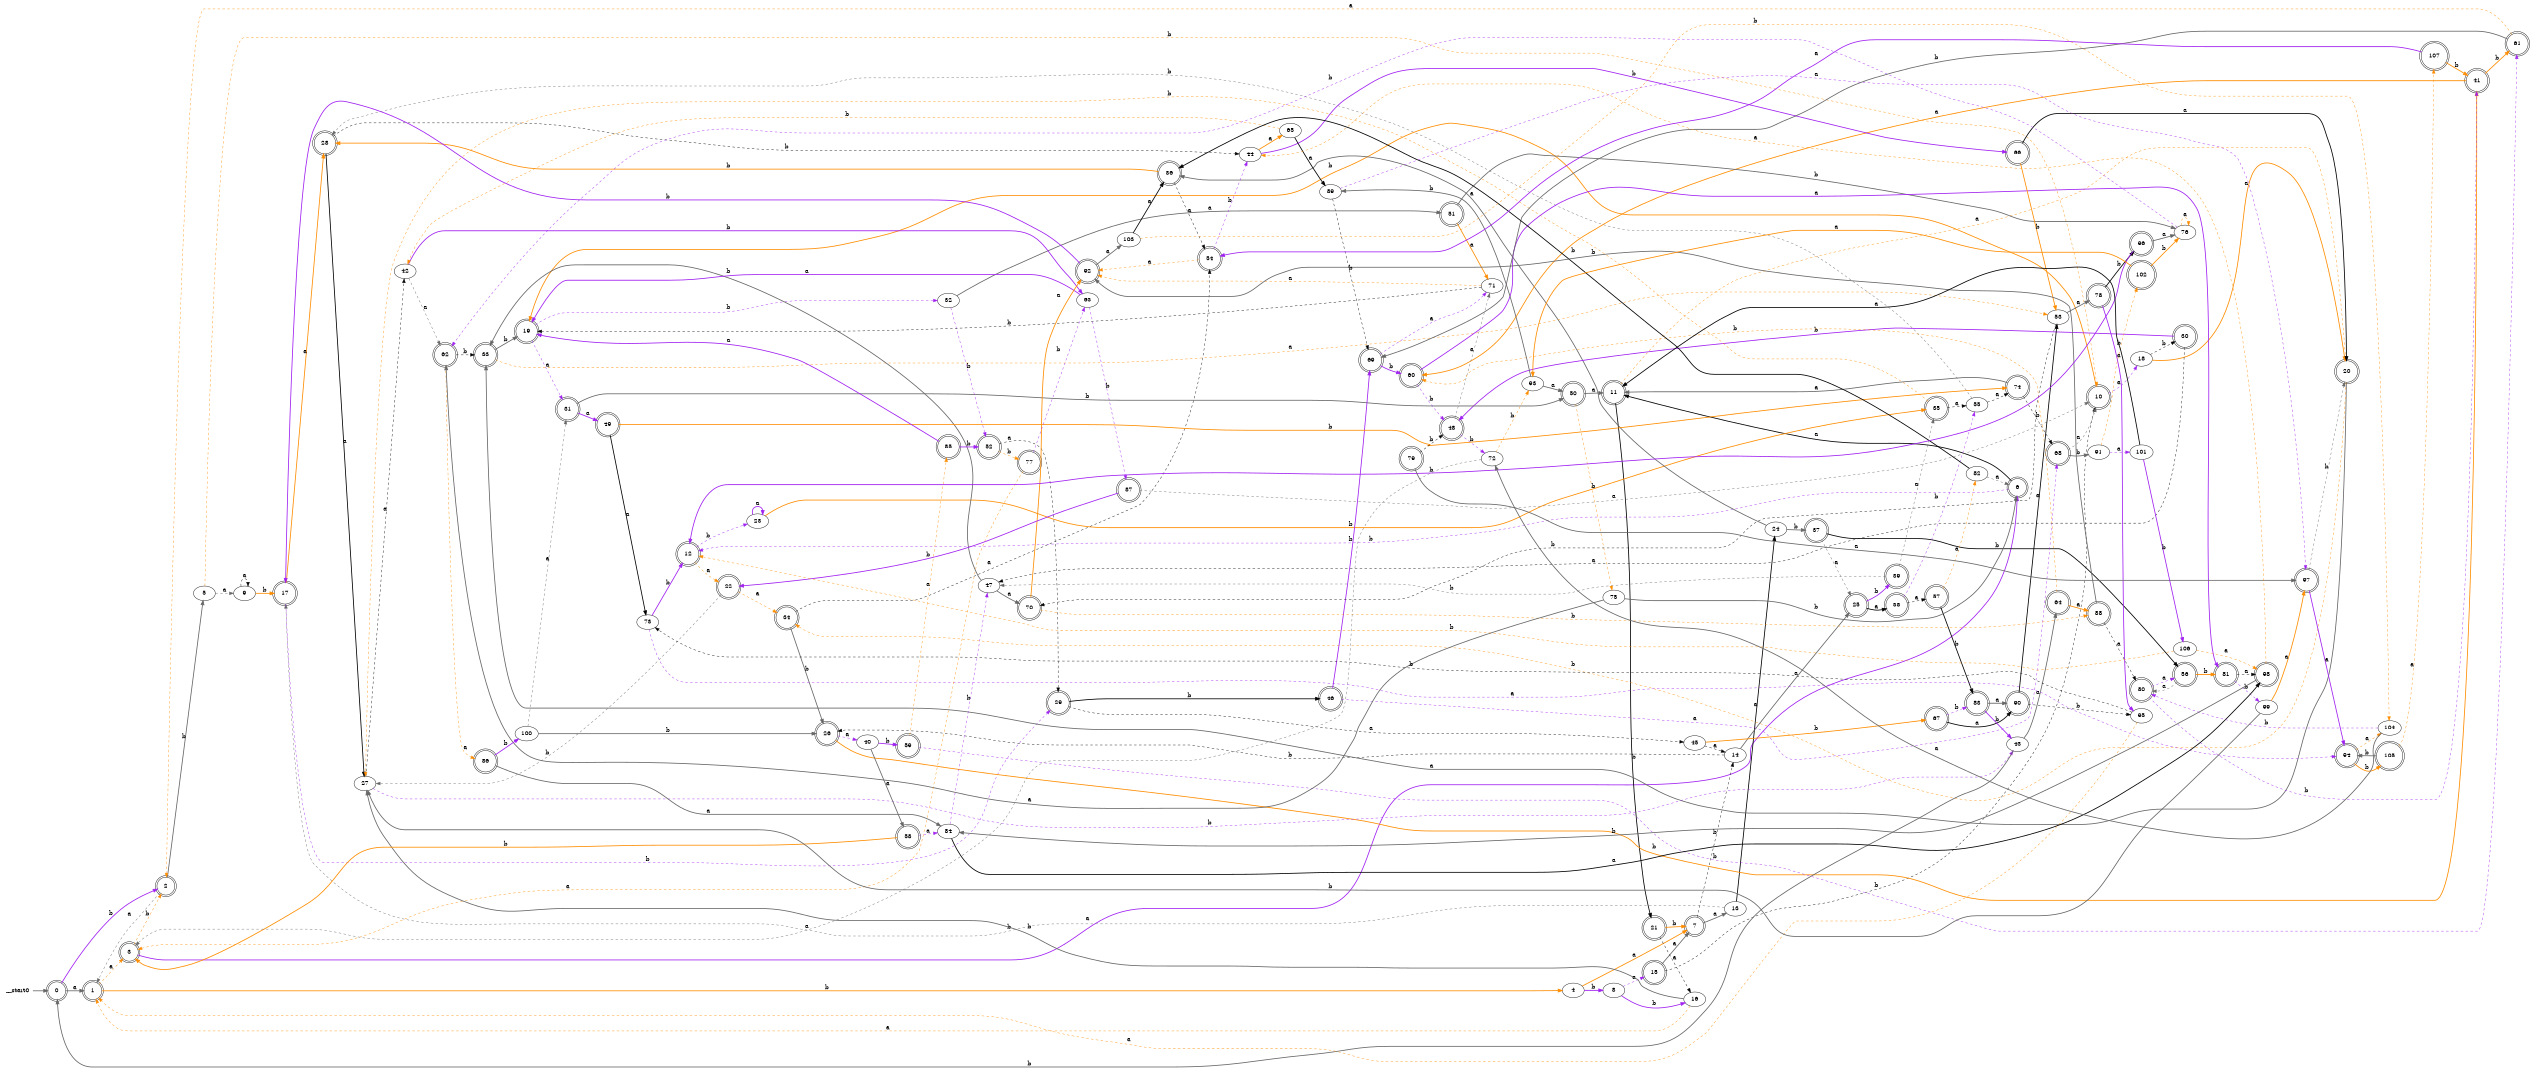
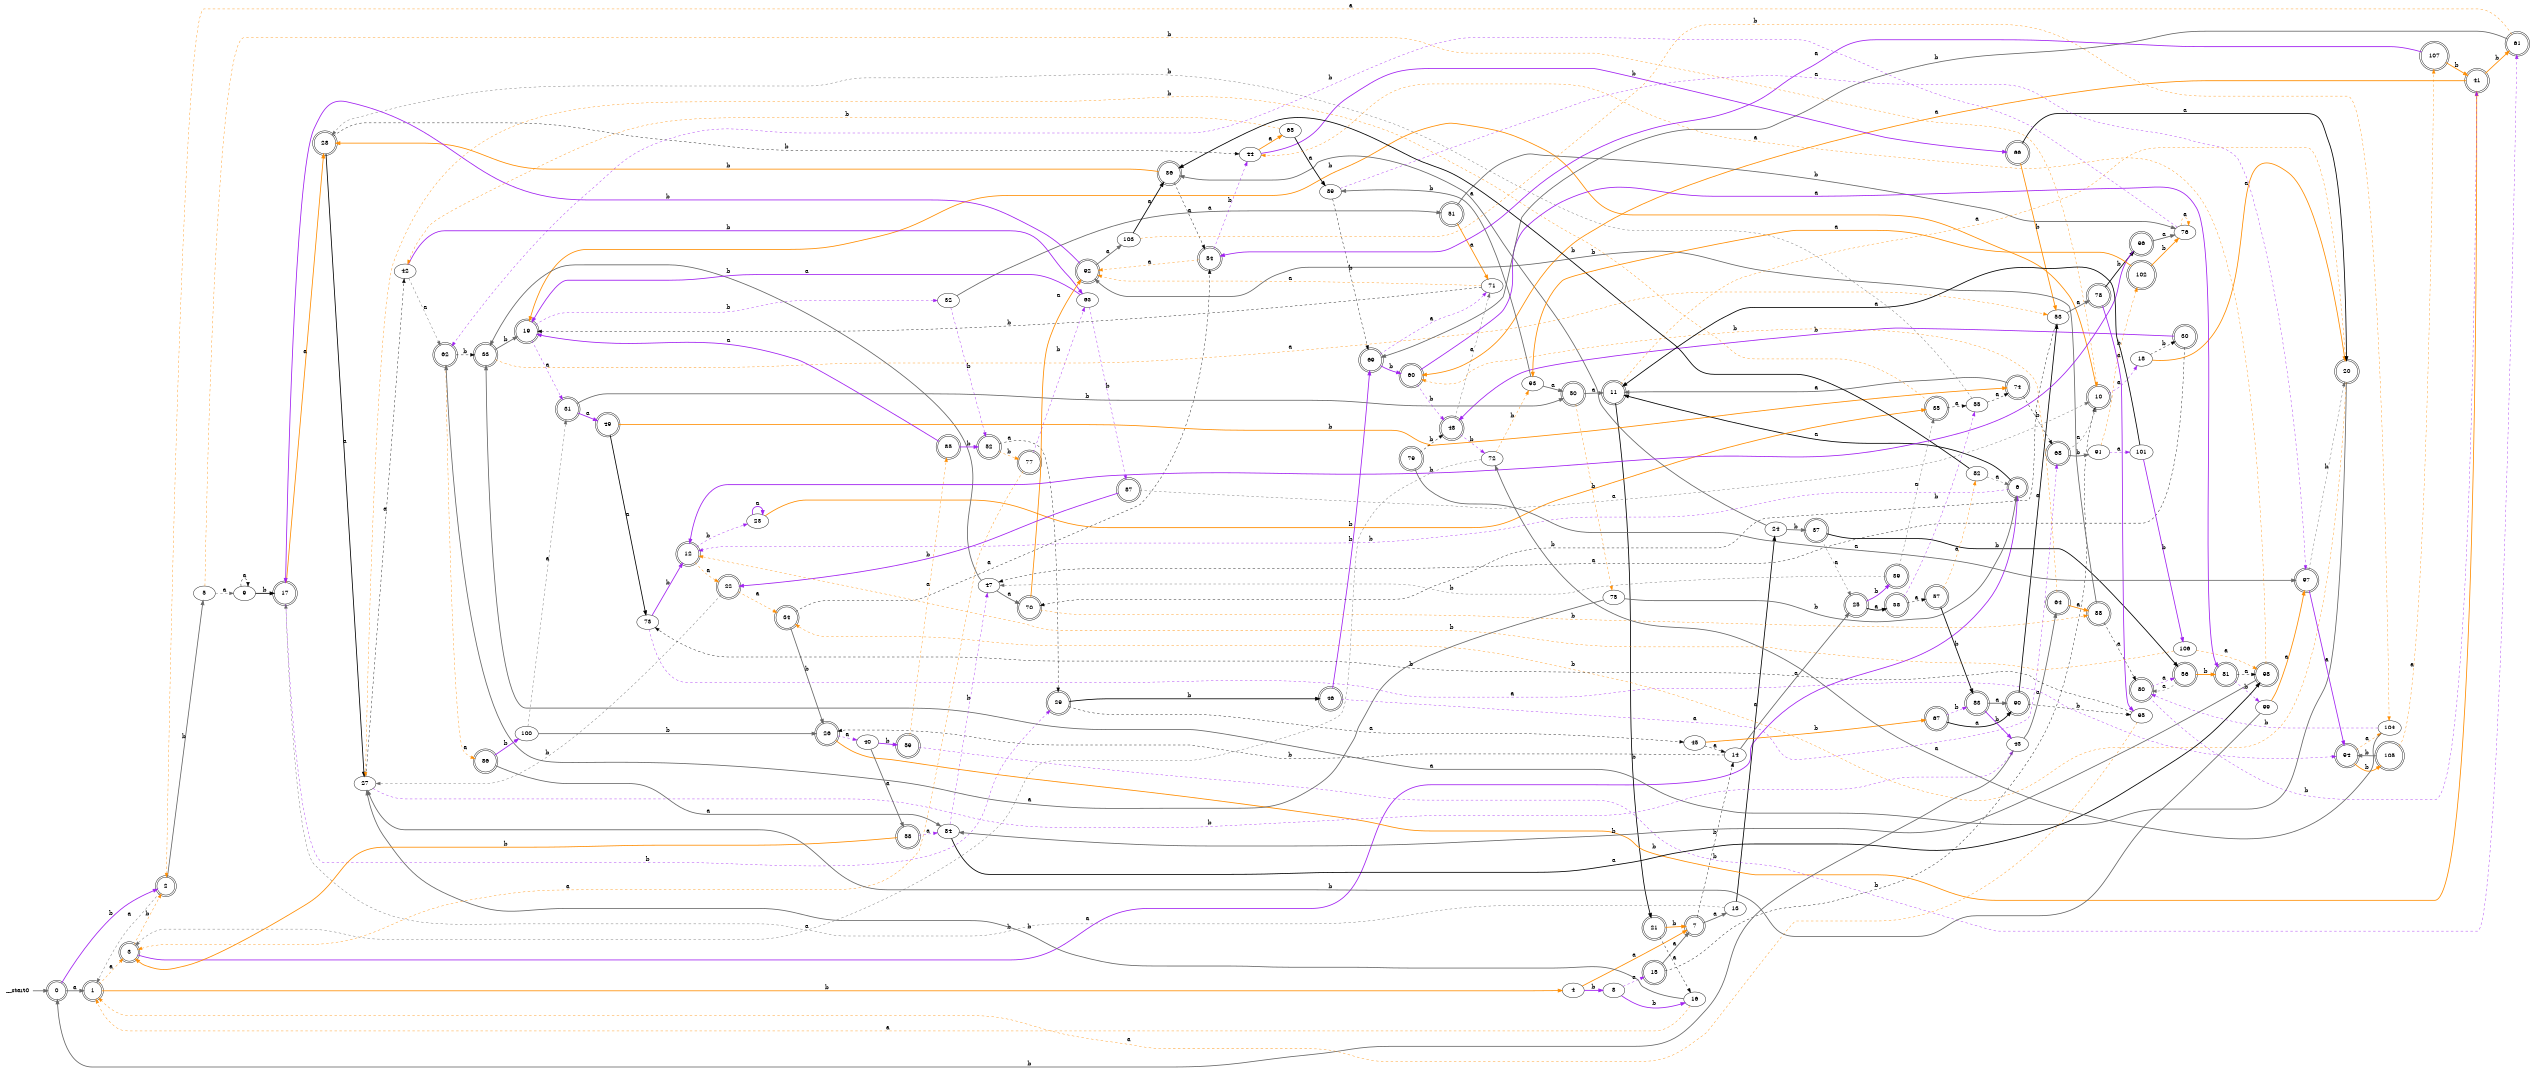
(263, 593) -> (263, 593)
